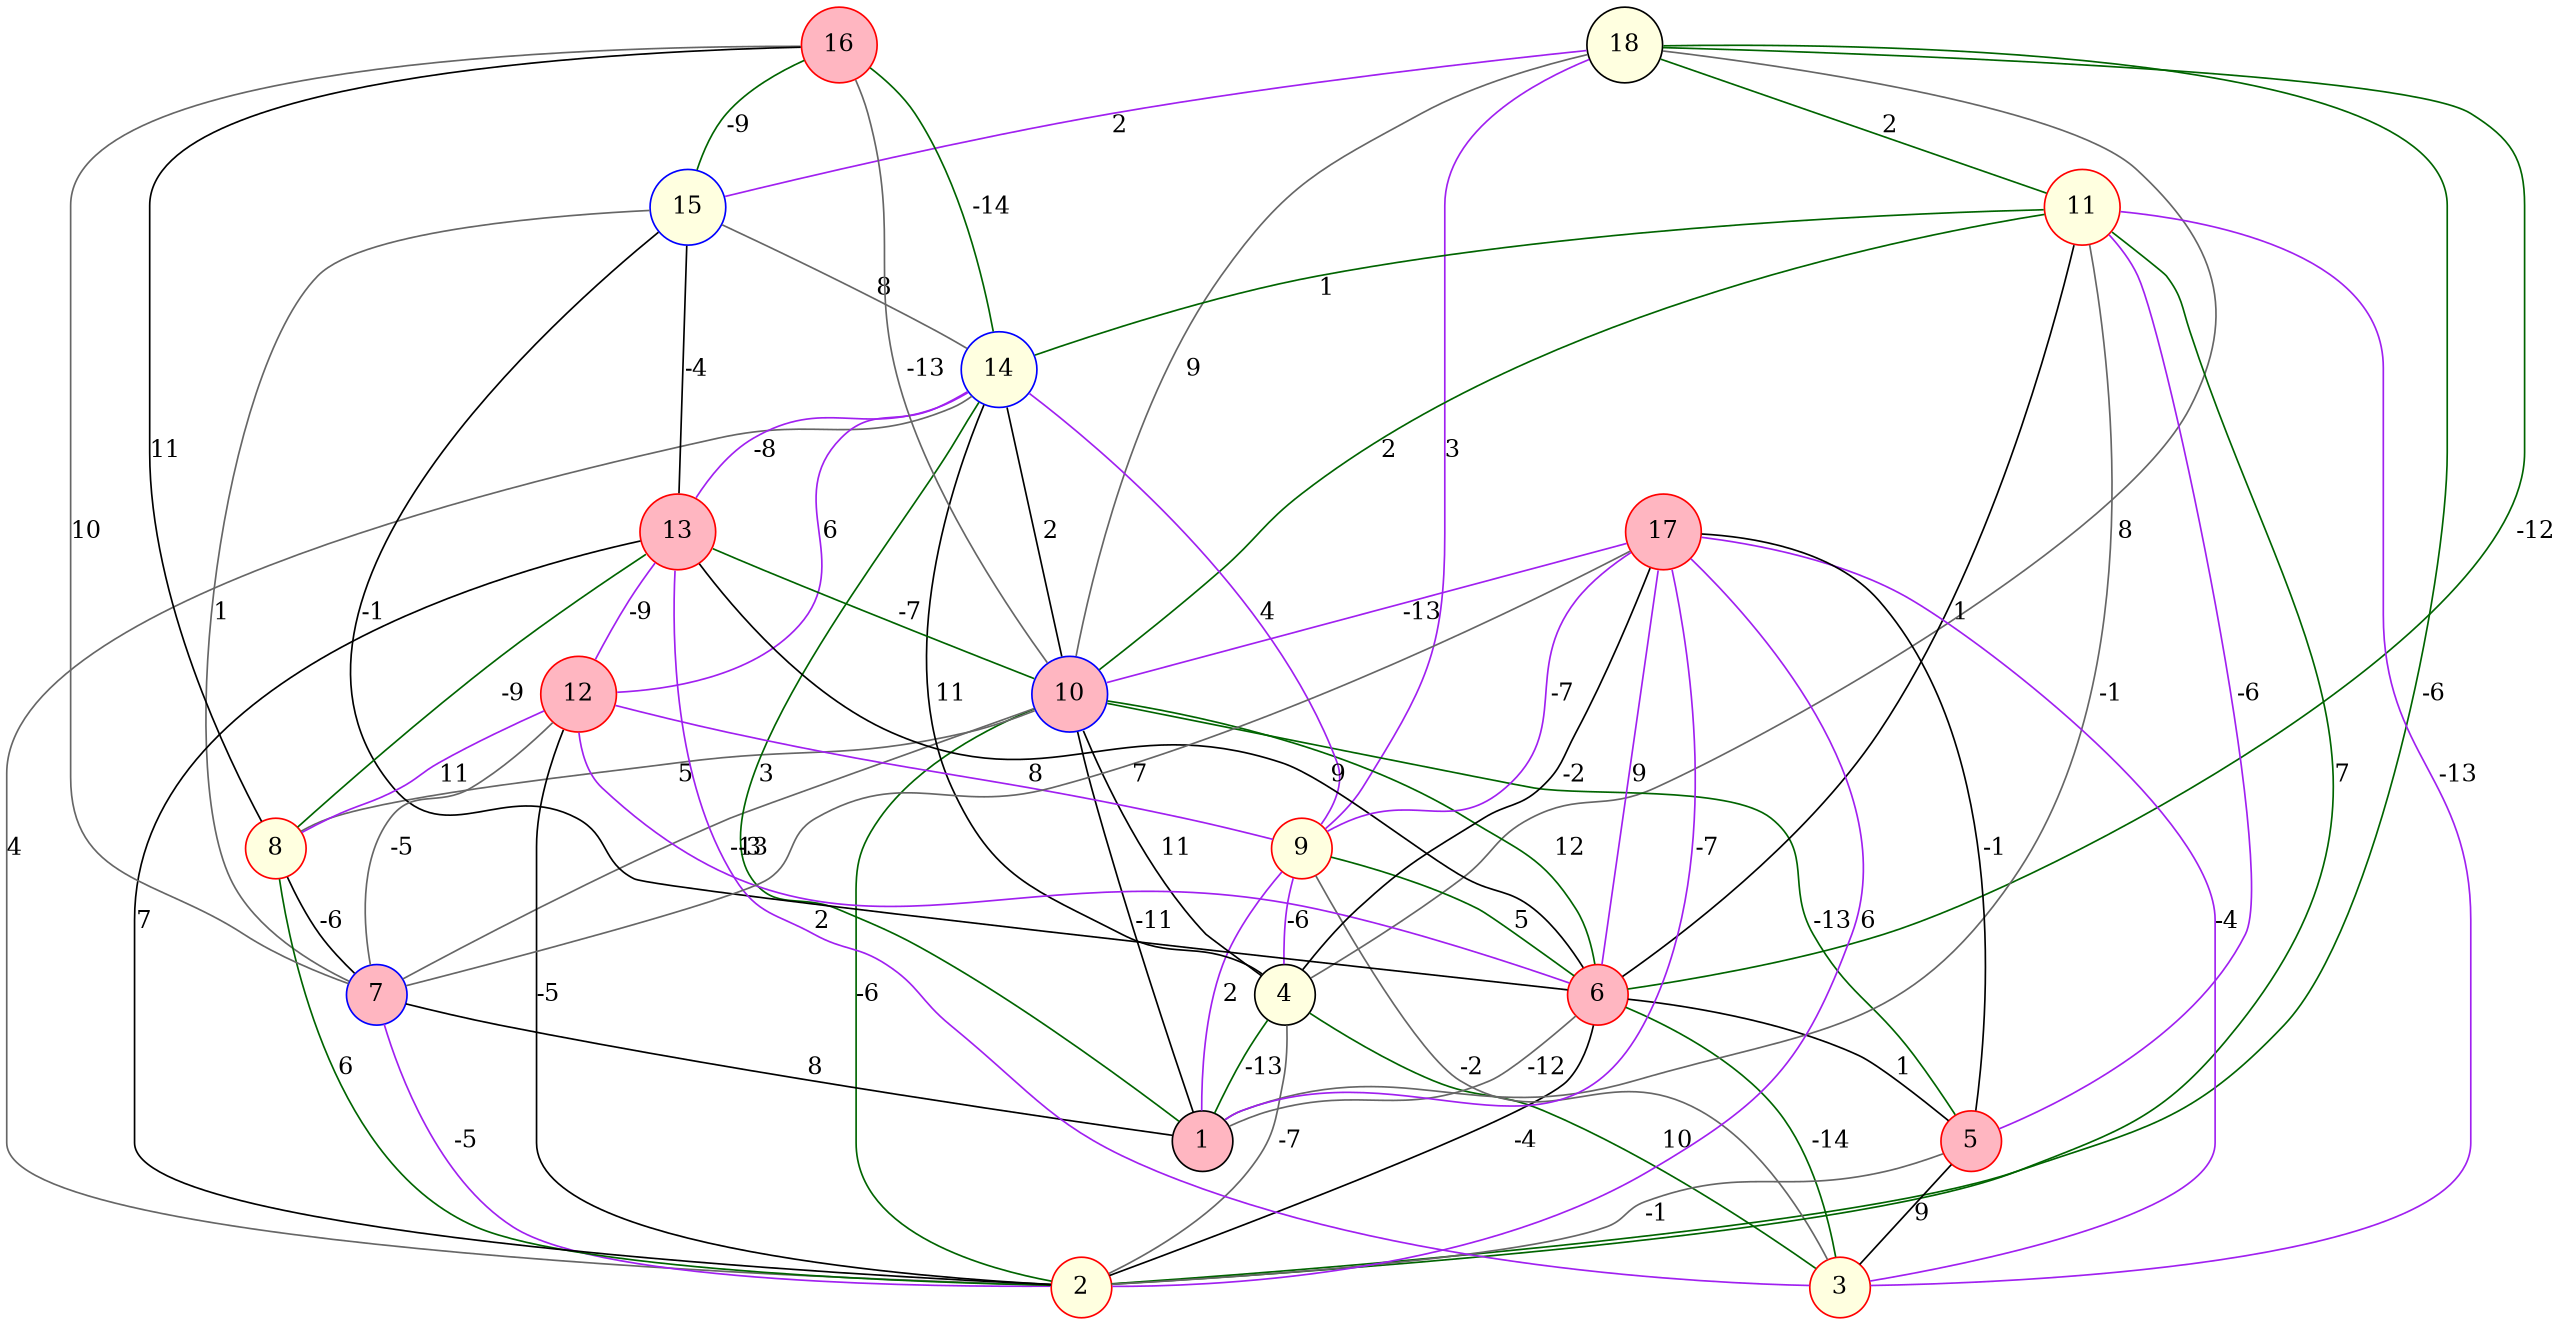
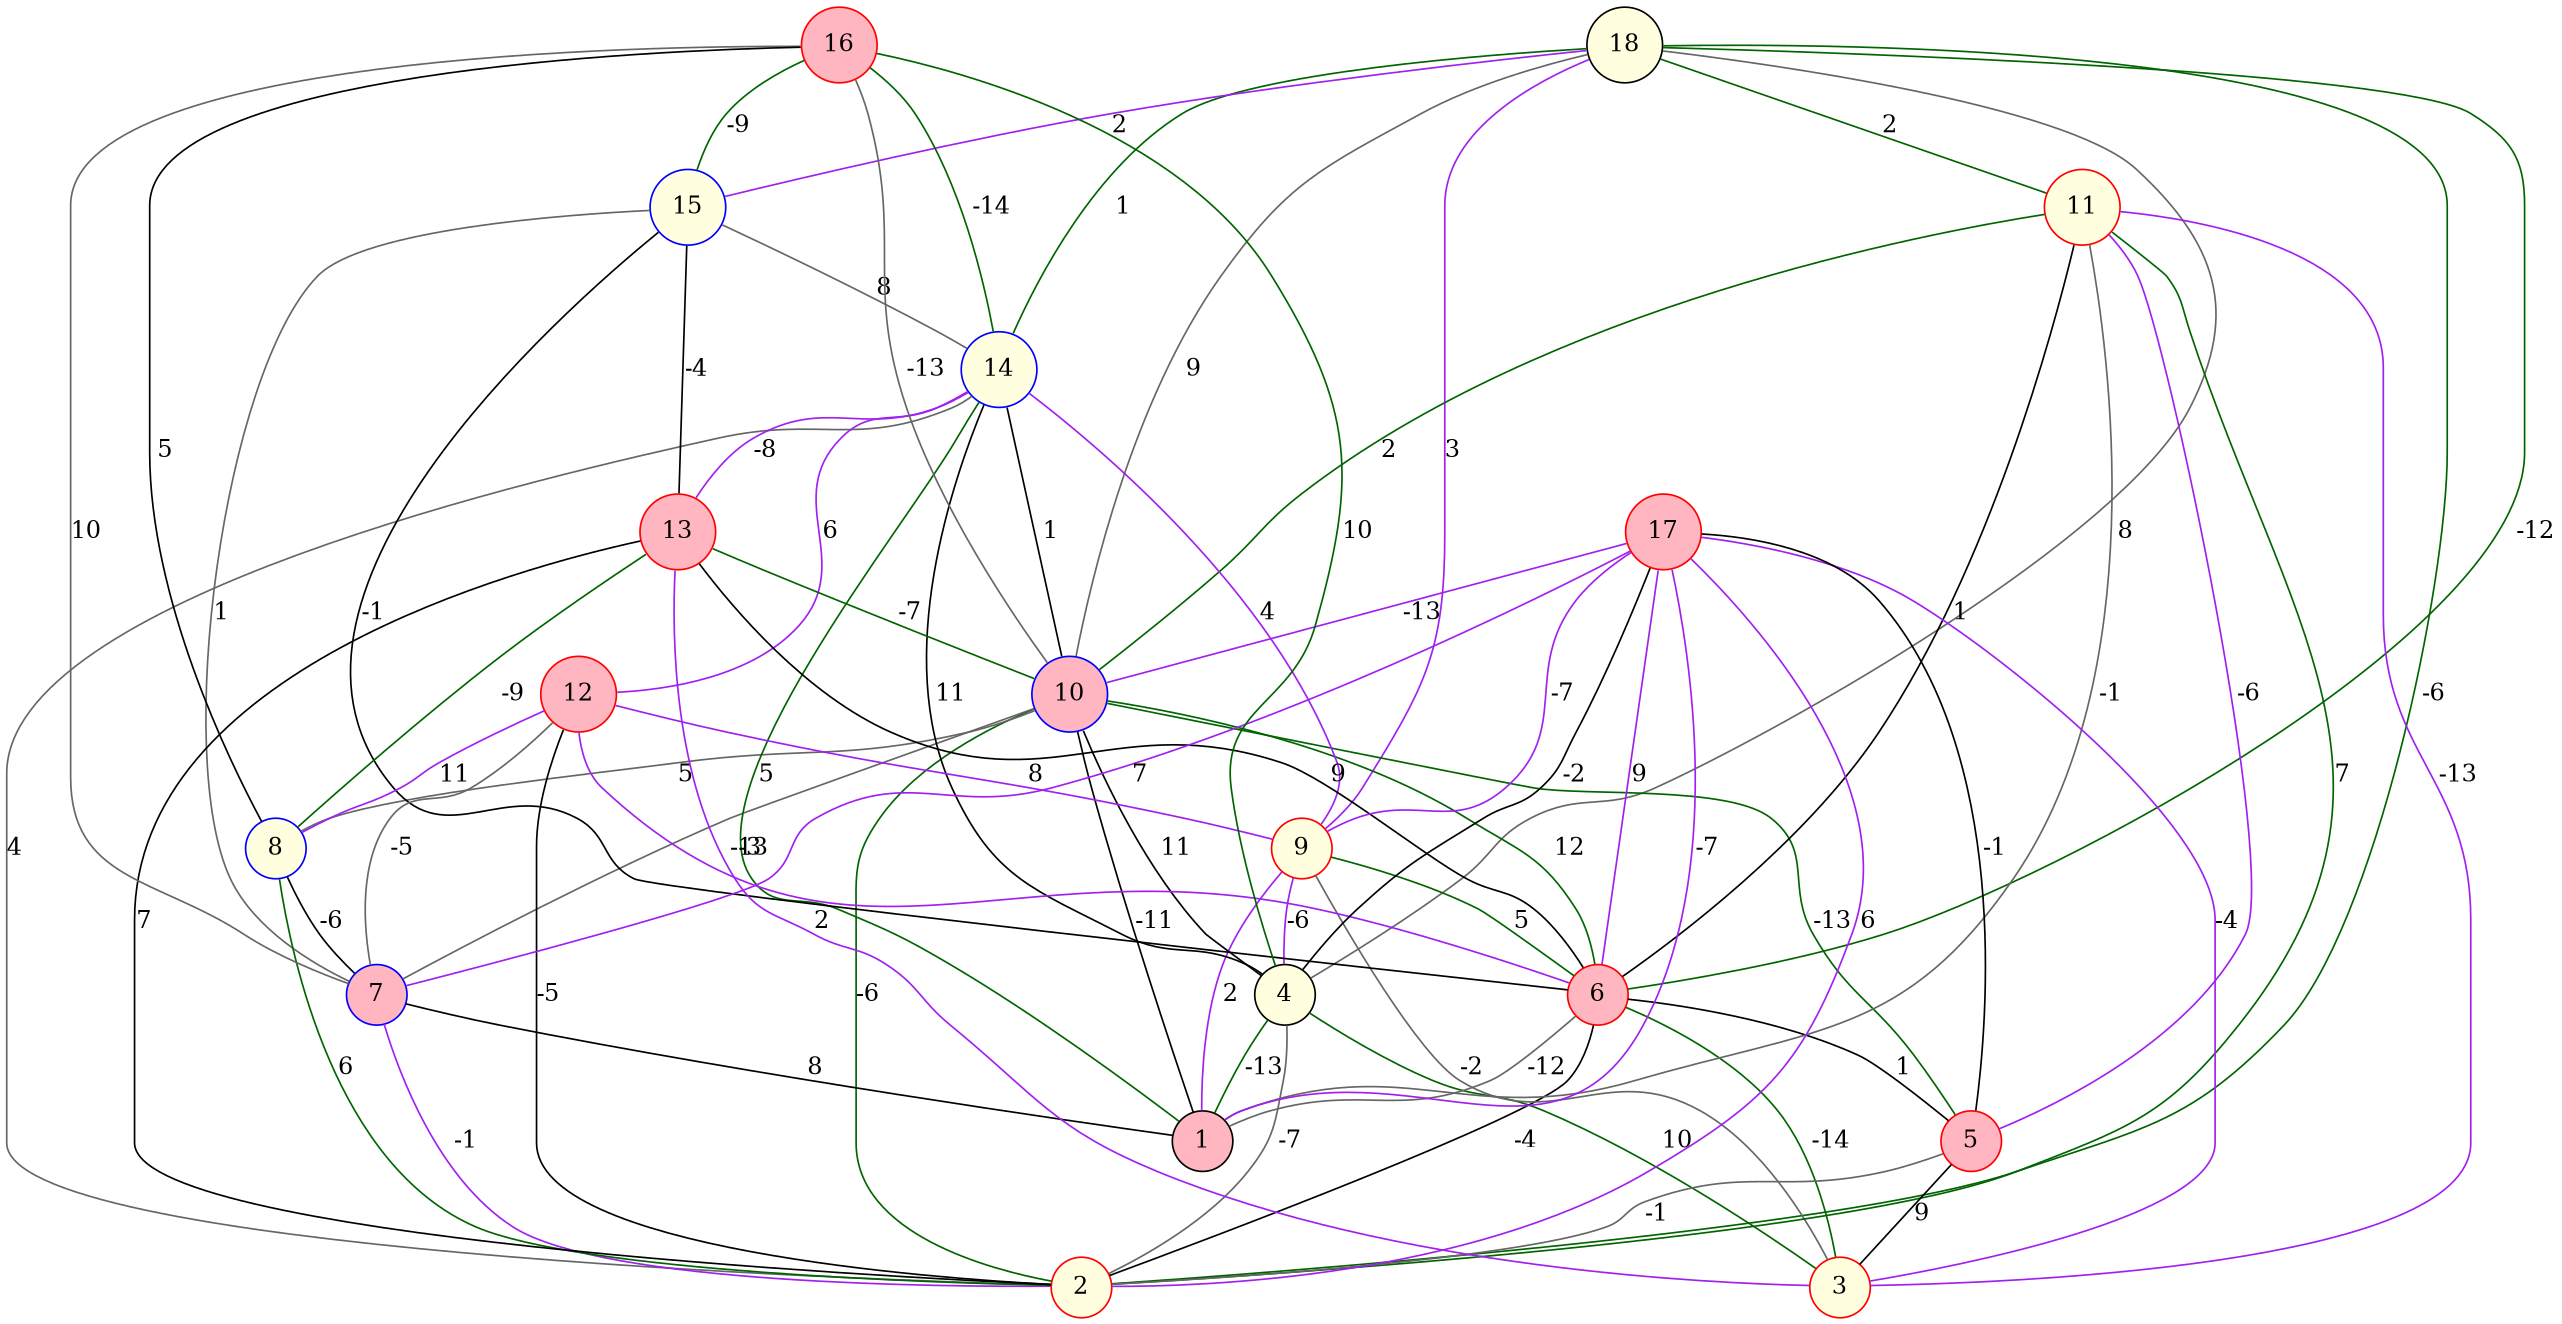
(1533, 244) -> (1179, 116)
none -> (1331, 400)
(166, 451) -> (166, 451)
(1051, 532) -> (1051, 532)
(623, 610) -> none
(767, 775) -> (767, 775)
(983, 797) -> (983, 797)
(276, 849) -> (276, 849)
(466, 1141) -> (466, 1141)
